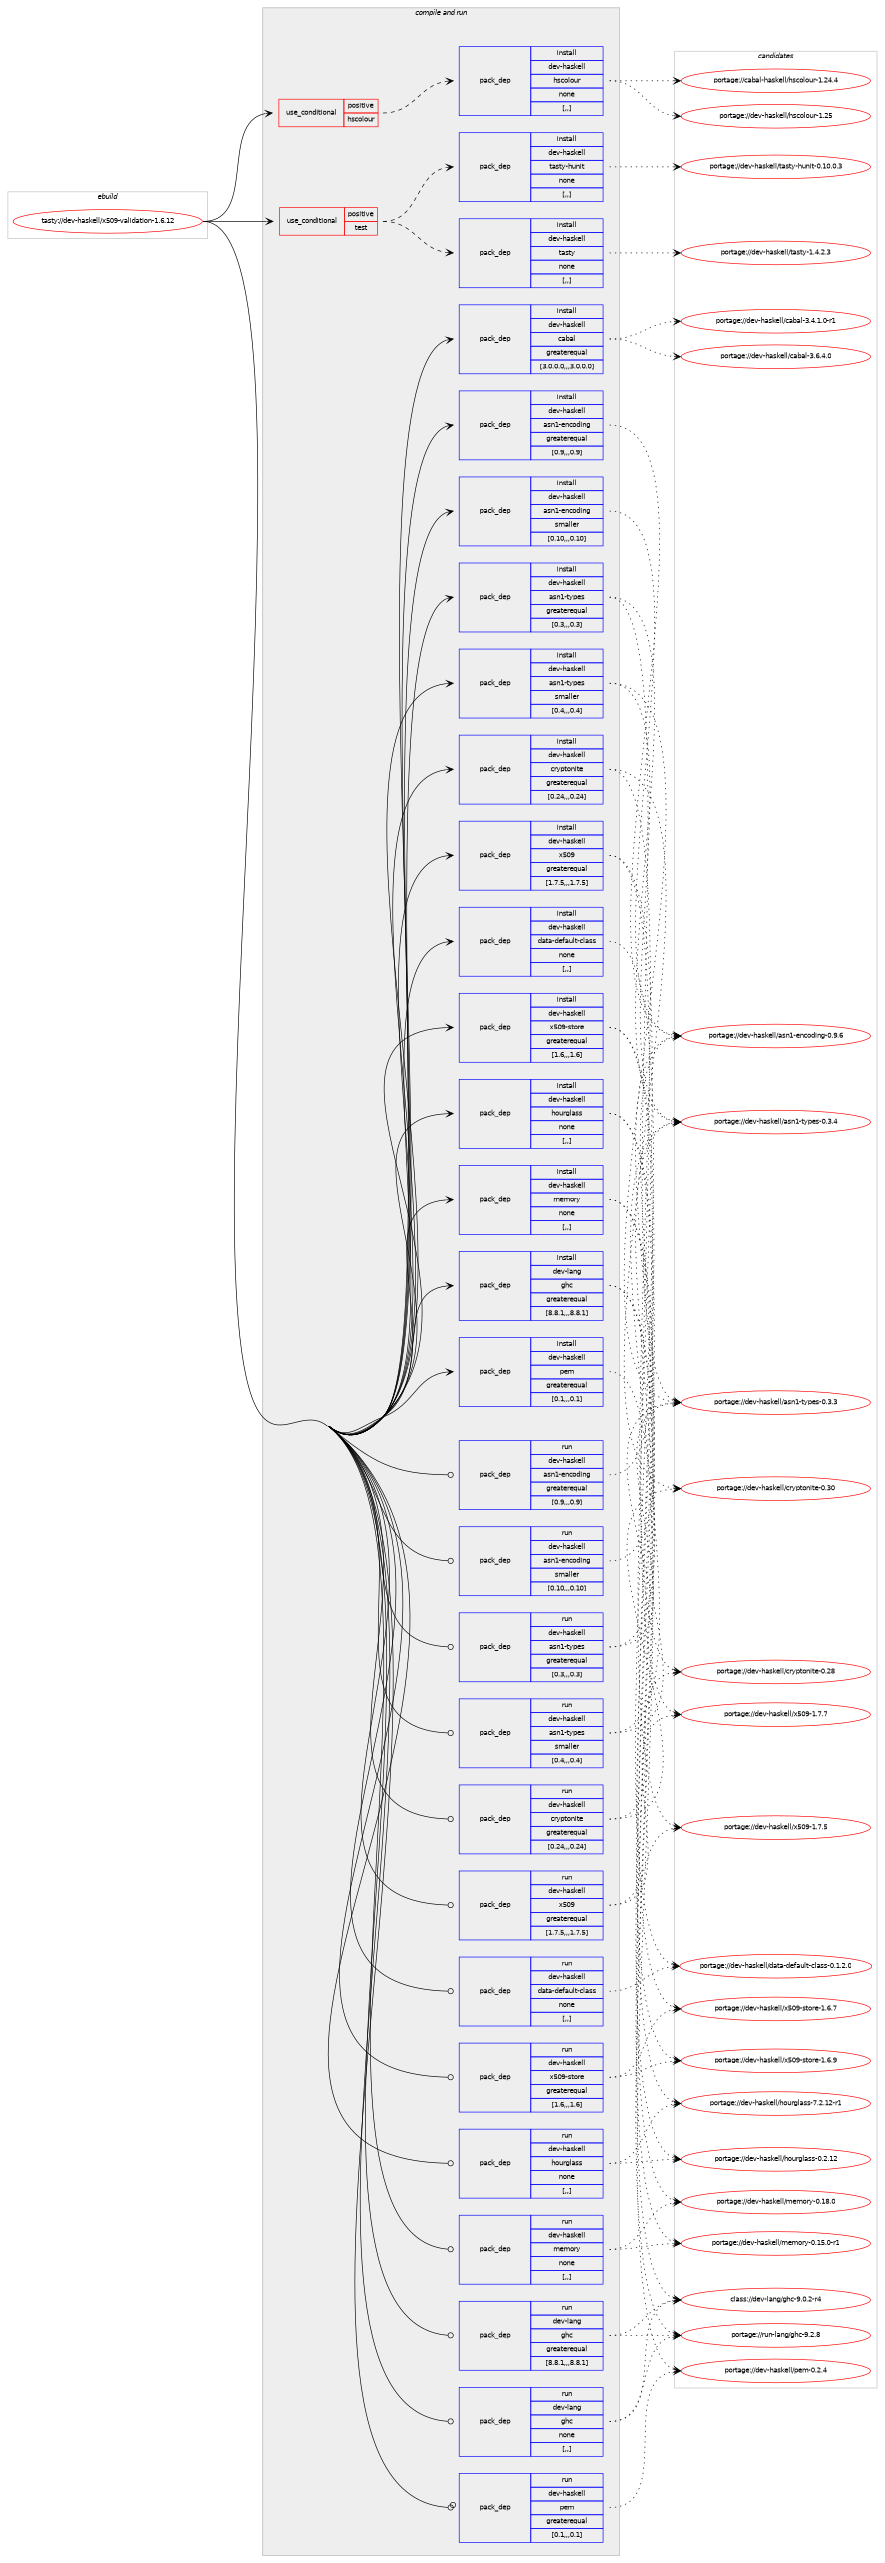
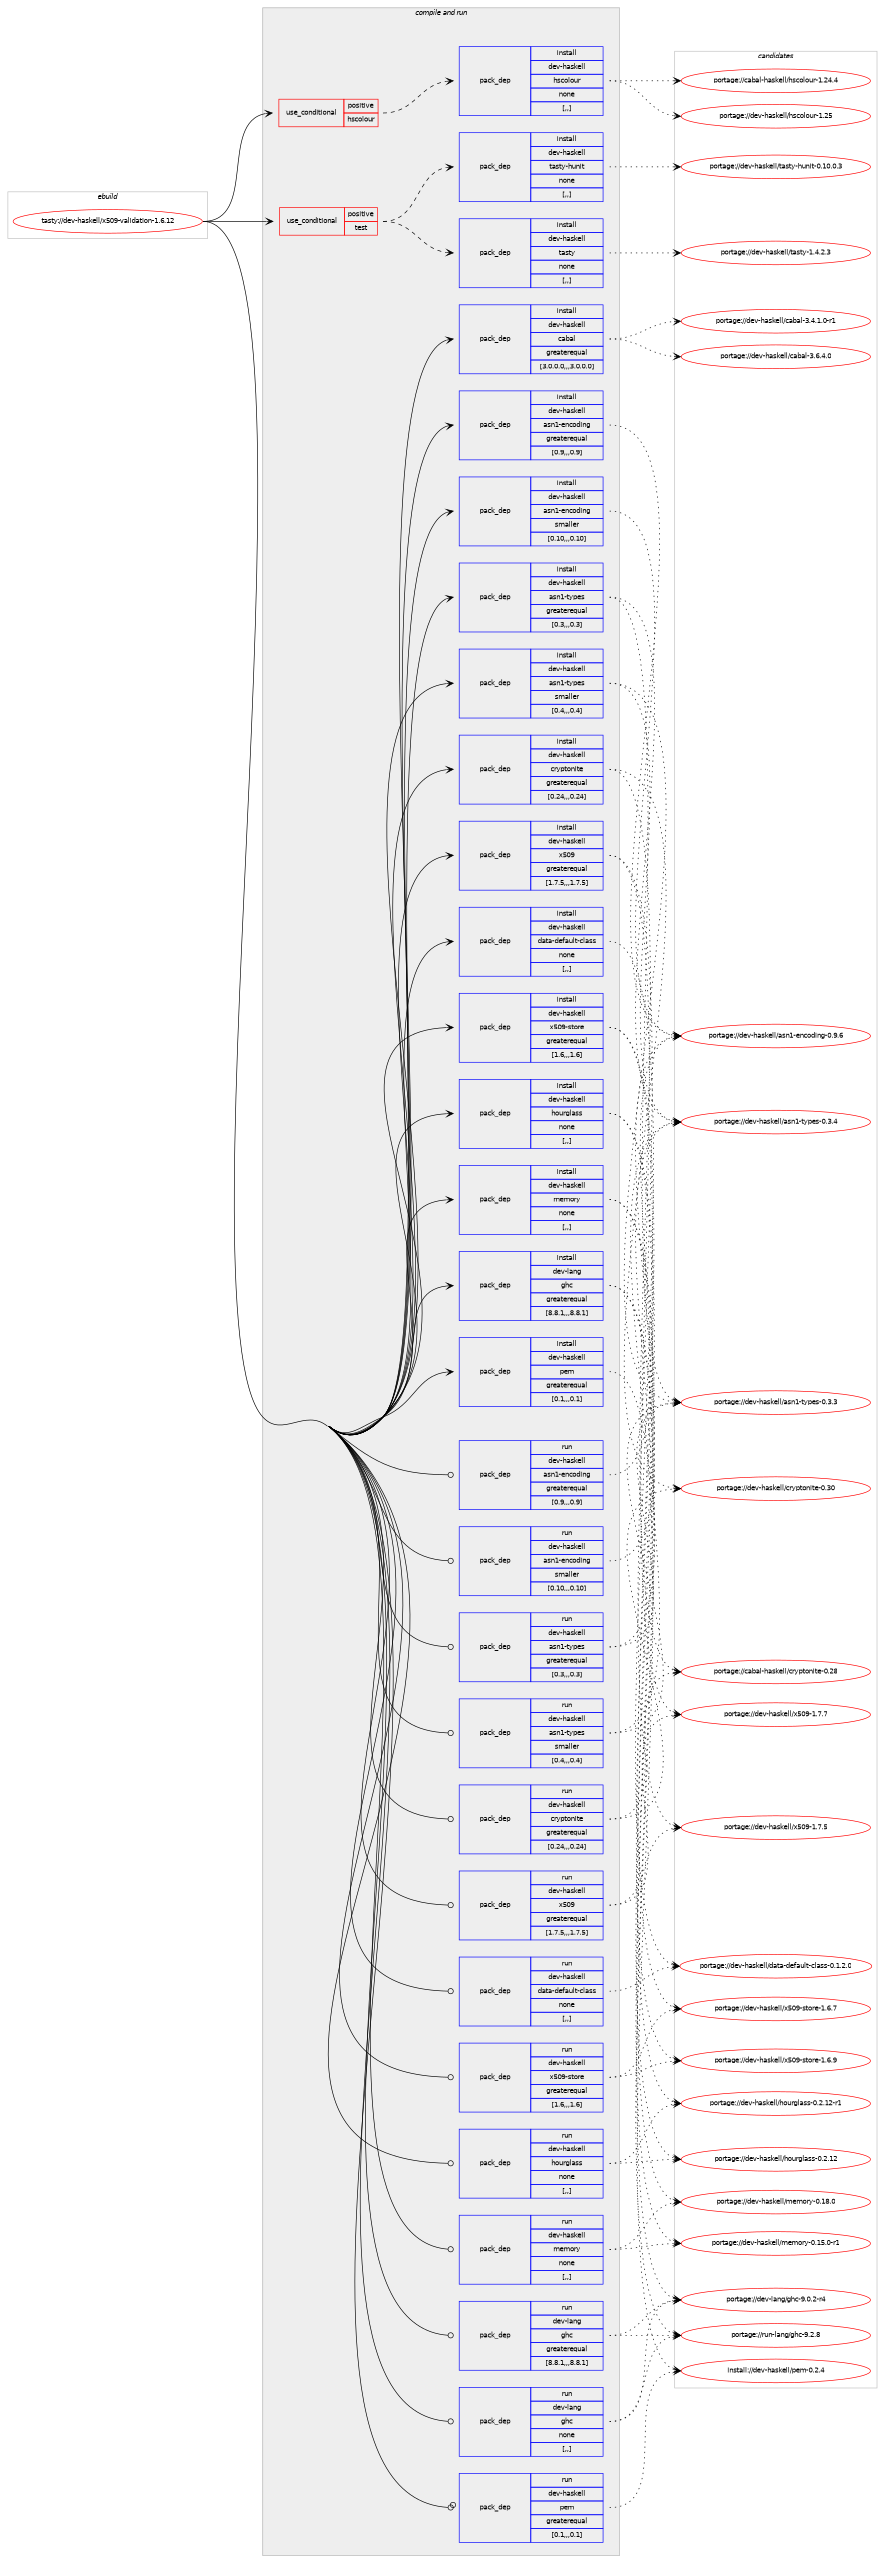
(776, 1672) -> (776, 1672)
(776, 2104) -> (776, 2104)
(776, 2300) -> (776, 2300)
(776, 2371) -> (776, 2371)
